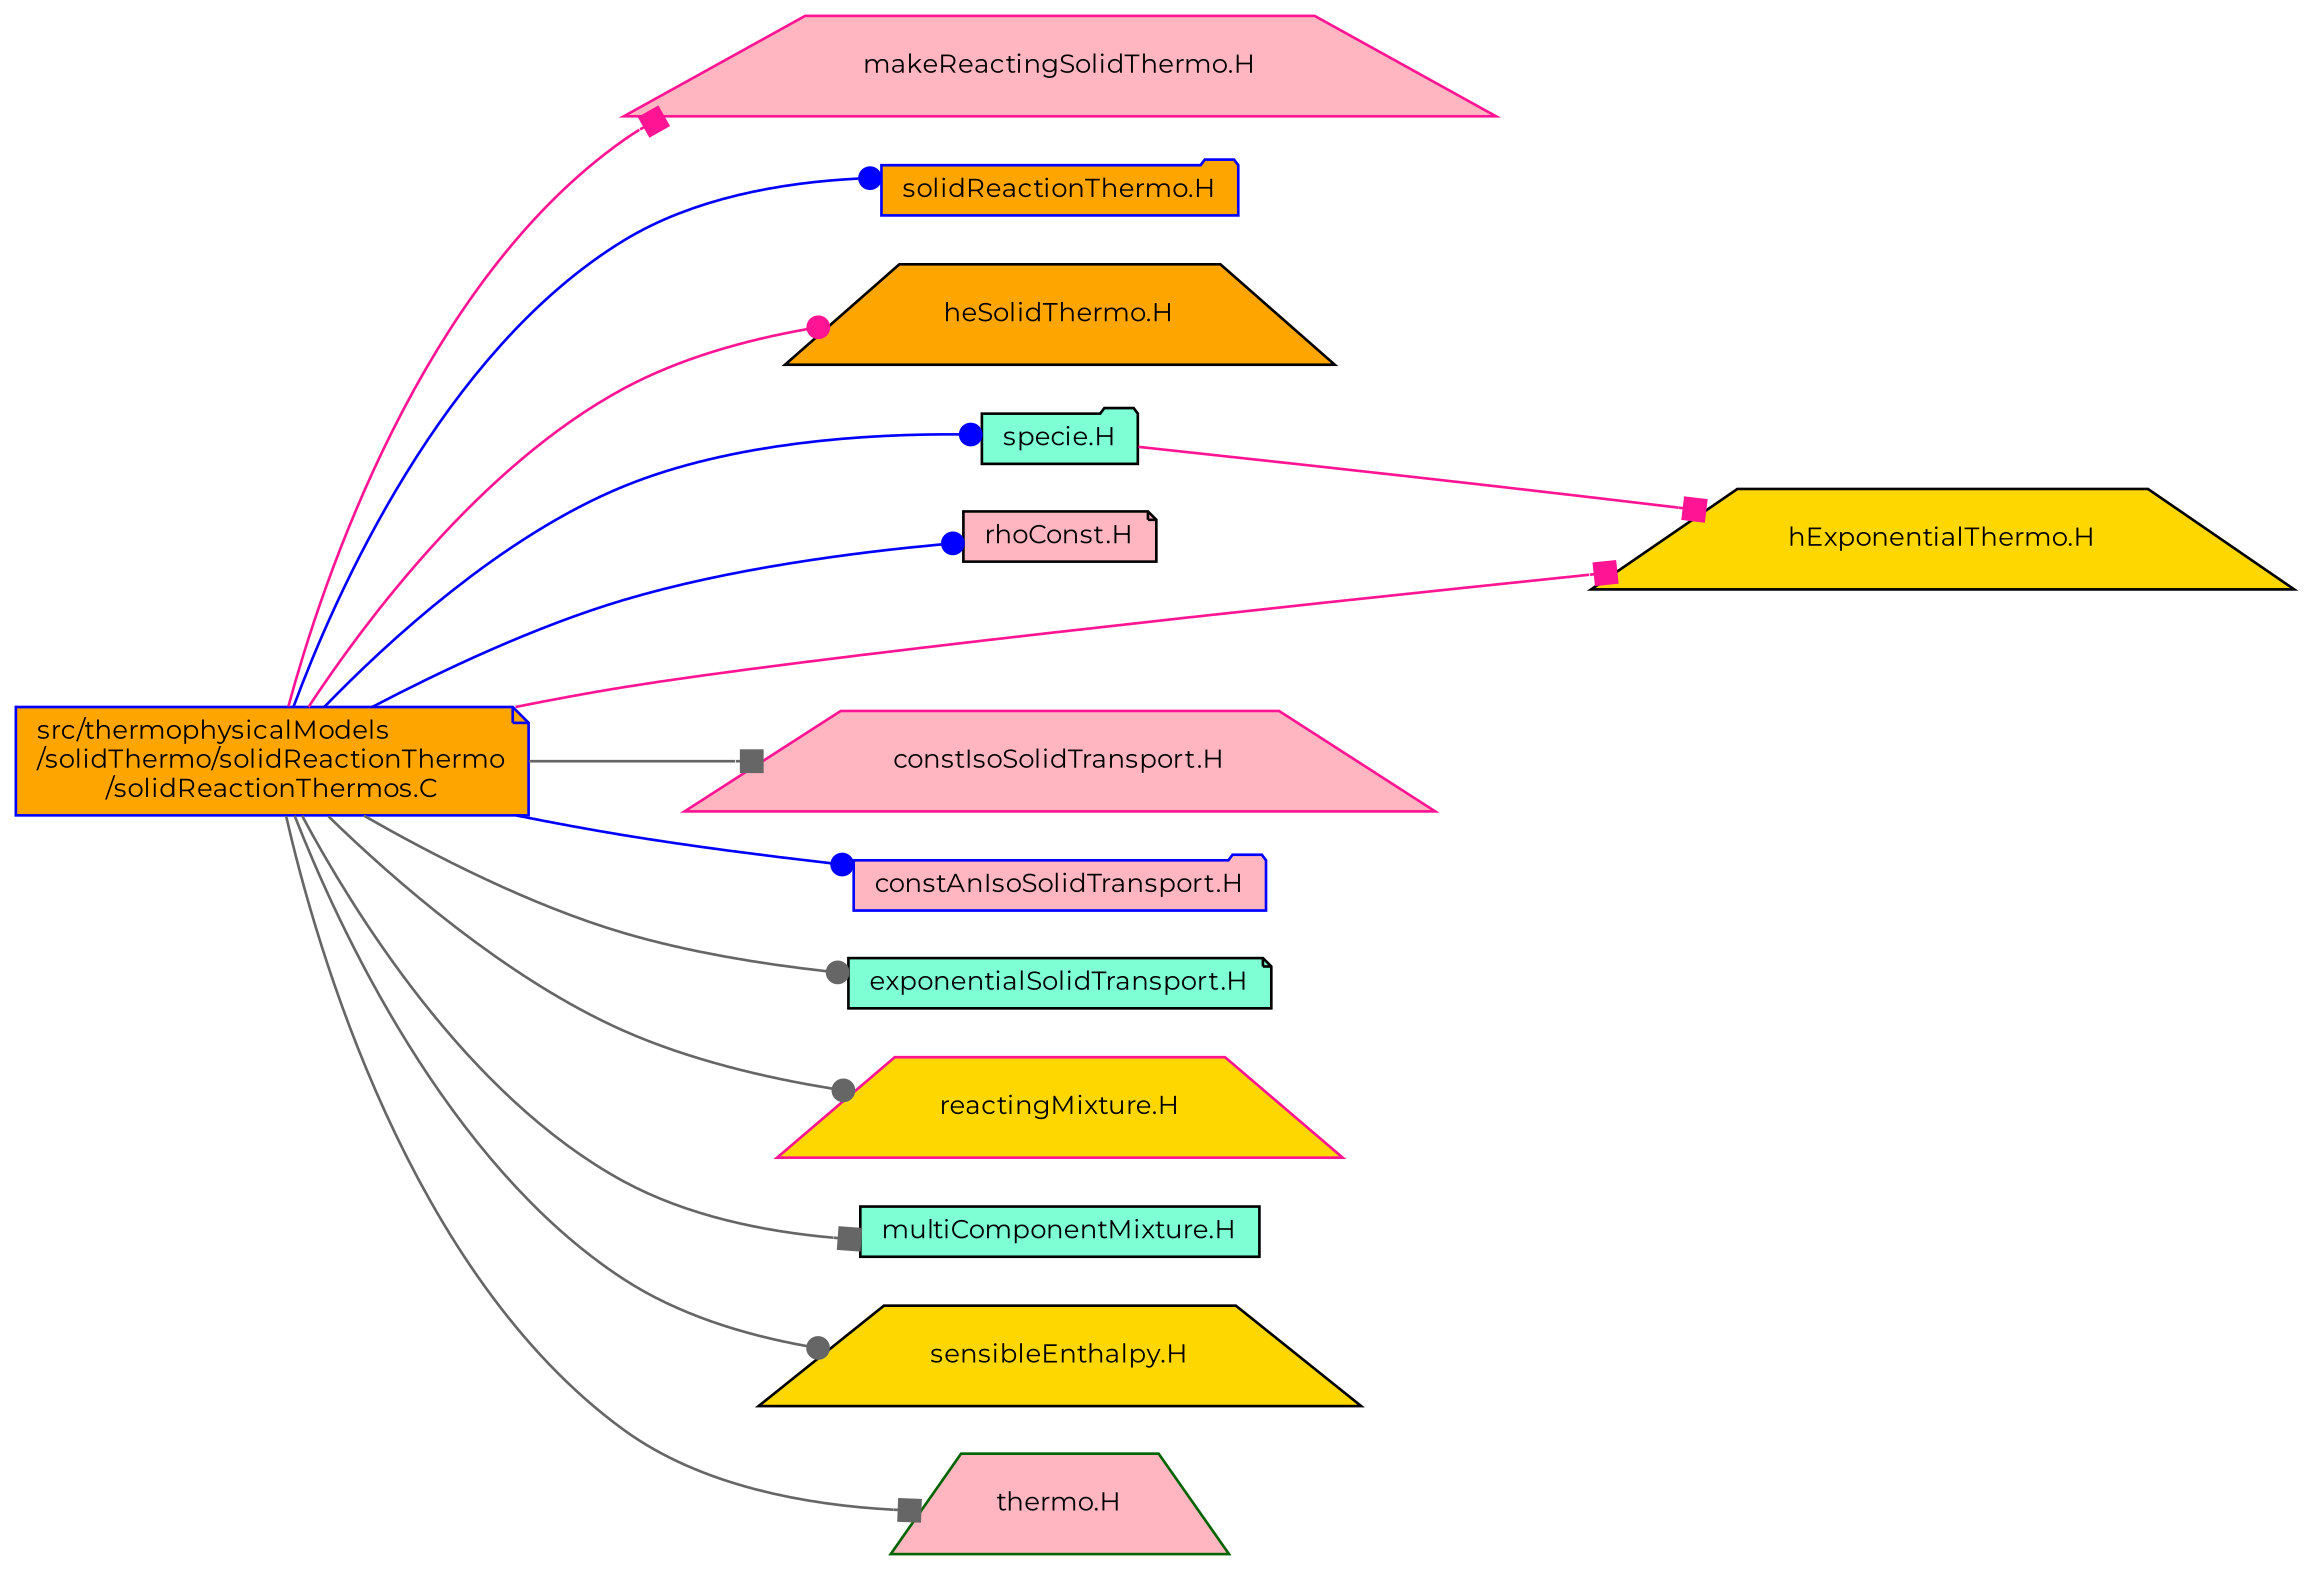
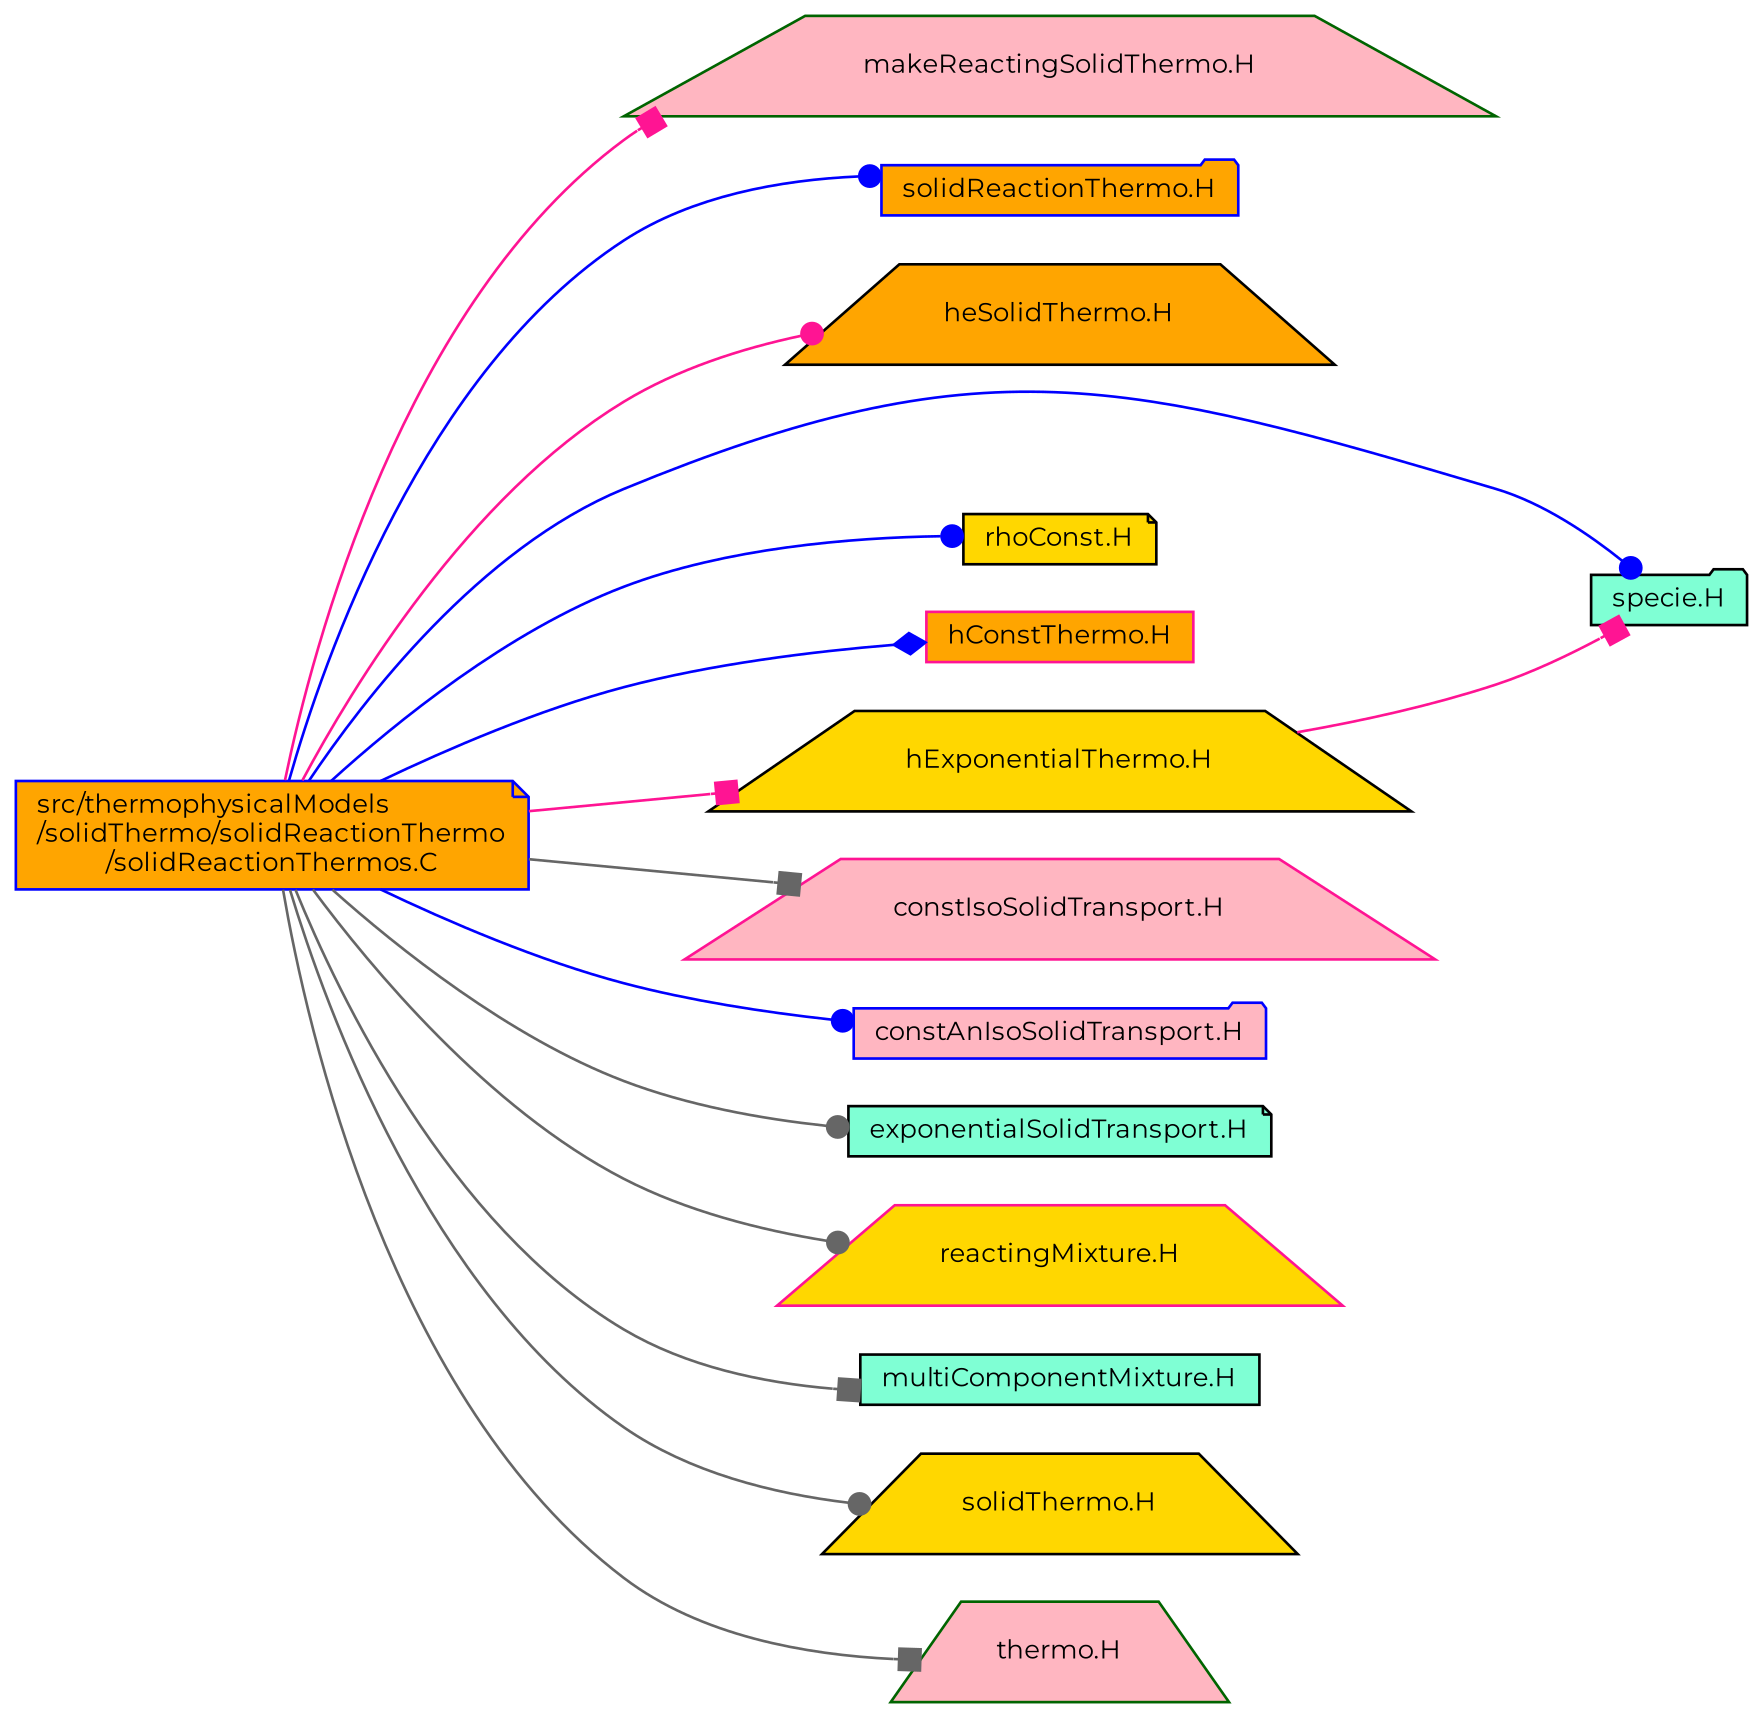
(1060, 66) -> (1060, 66)
(1409, 476) -> (1452, 698)
(1060, 537) -> (1060, 539)
none -> (1060, 637)
(1060, 1356) -> (1060, 1504)
